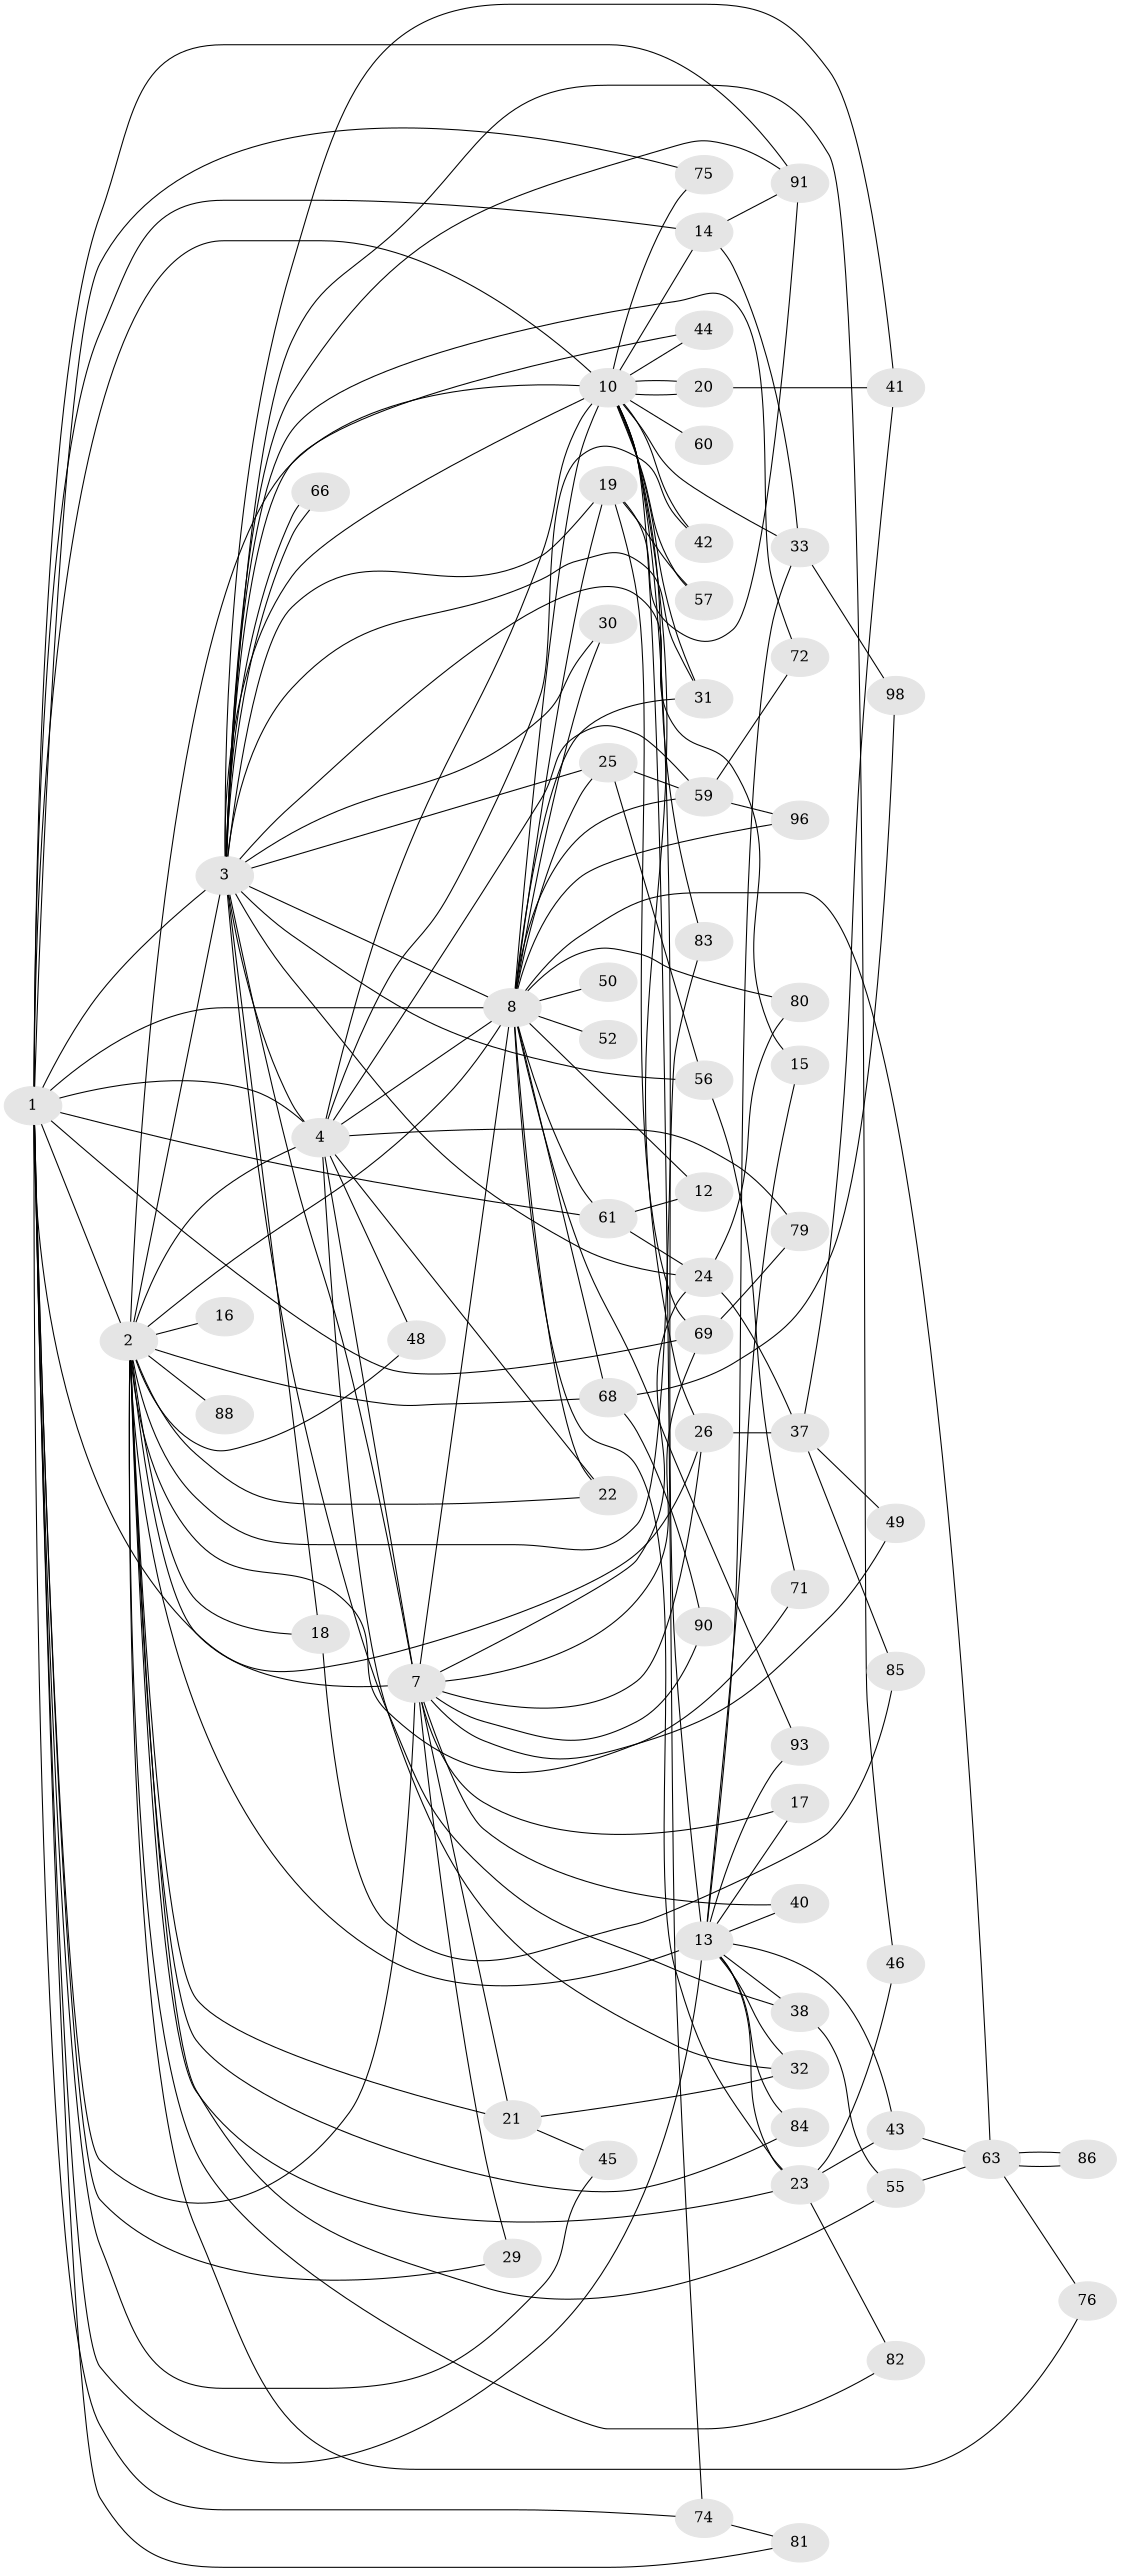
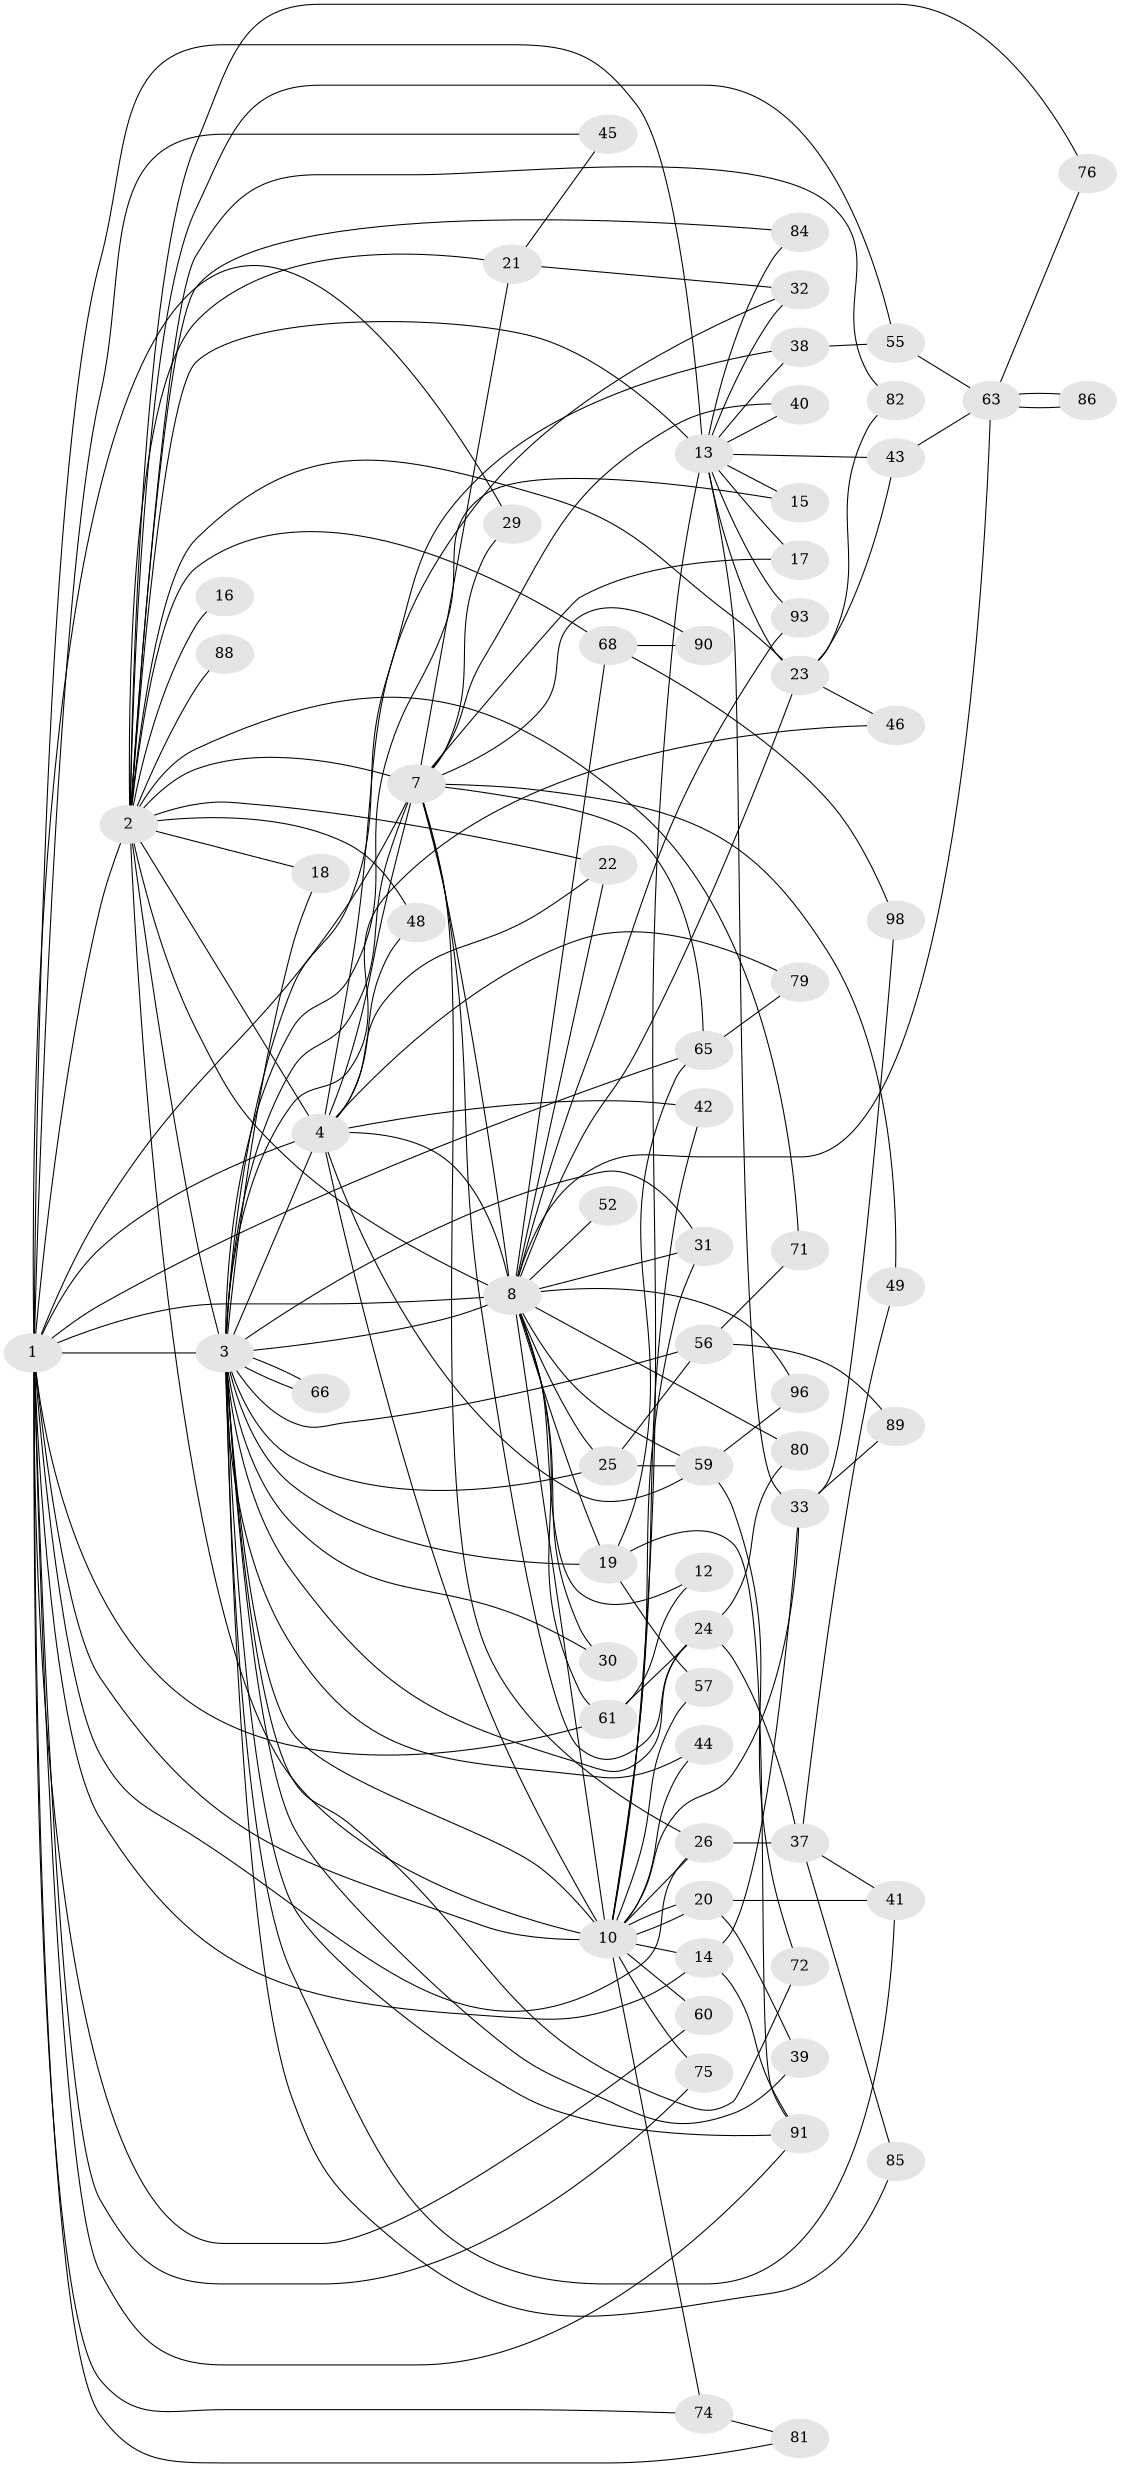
(704, 942) -> none
(608, 982) -> none
(704, 1335) -> (704, 1050)
none -> (896, 1426)
(553, 1947) -> (295, 2105)
none -> (800, 2058)
none -> (107, 2091)
